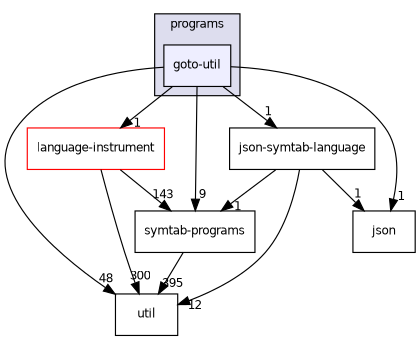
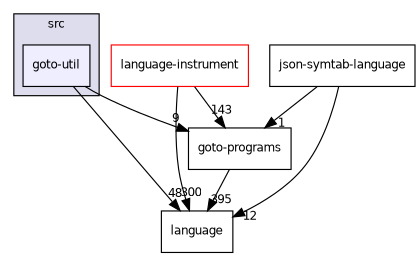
(197, 25) -> (56, 25)
(151, 104) -> none
(245, 104) -> none
(195, 232) -> (240, 149)
(384, 232) -> none
(147, 315) -> (197, 232)
